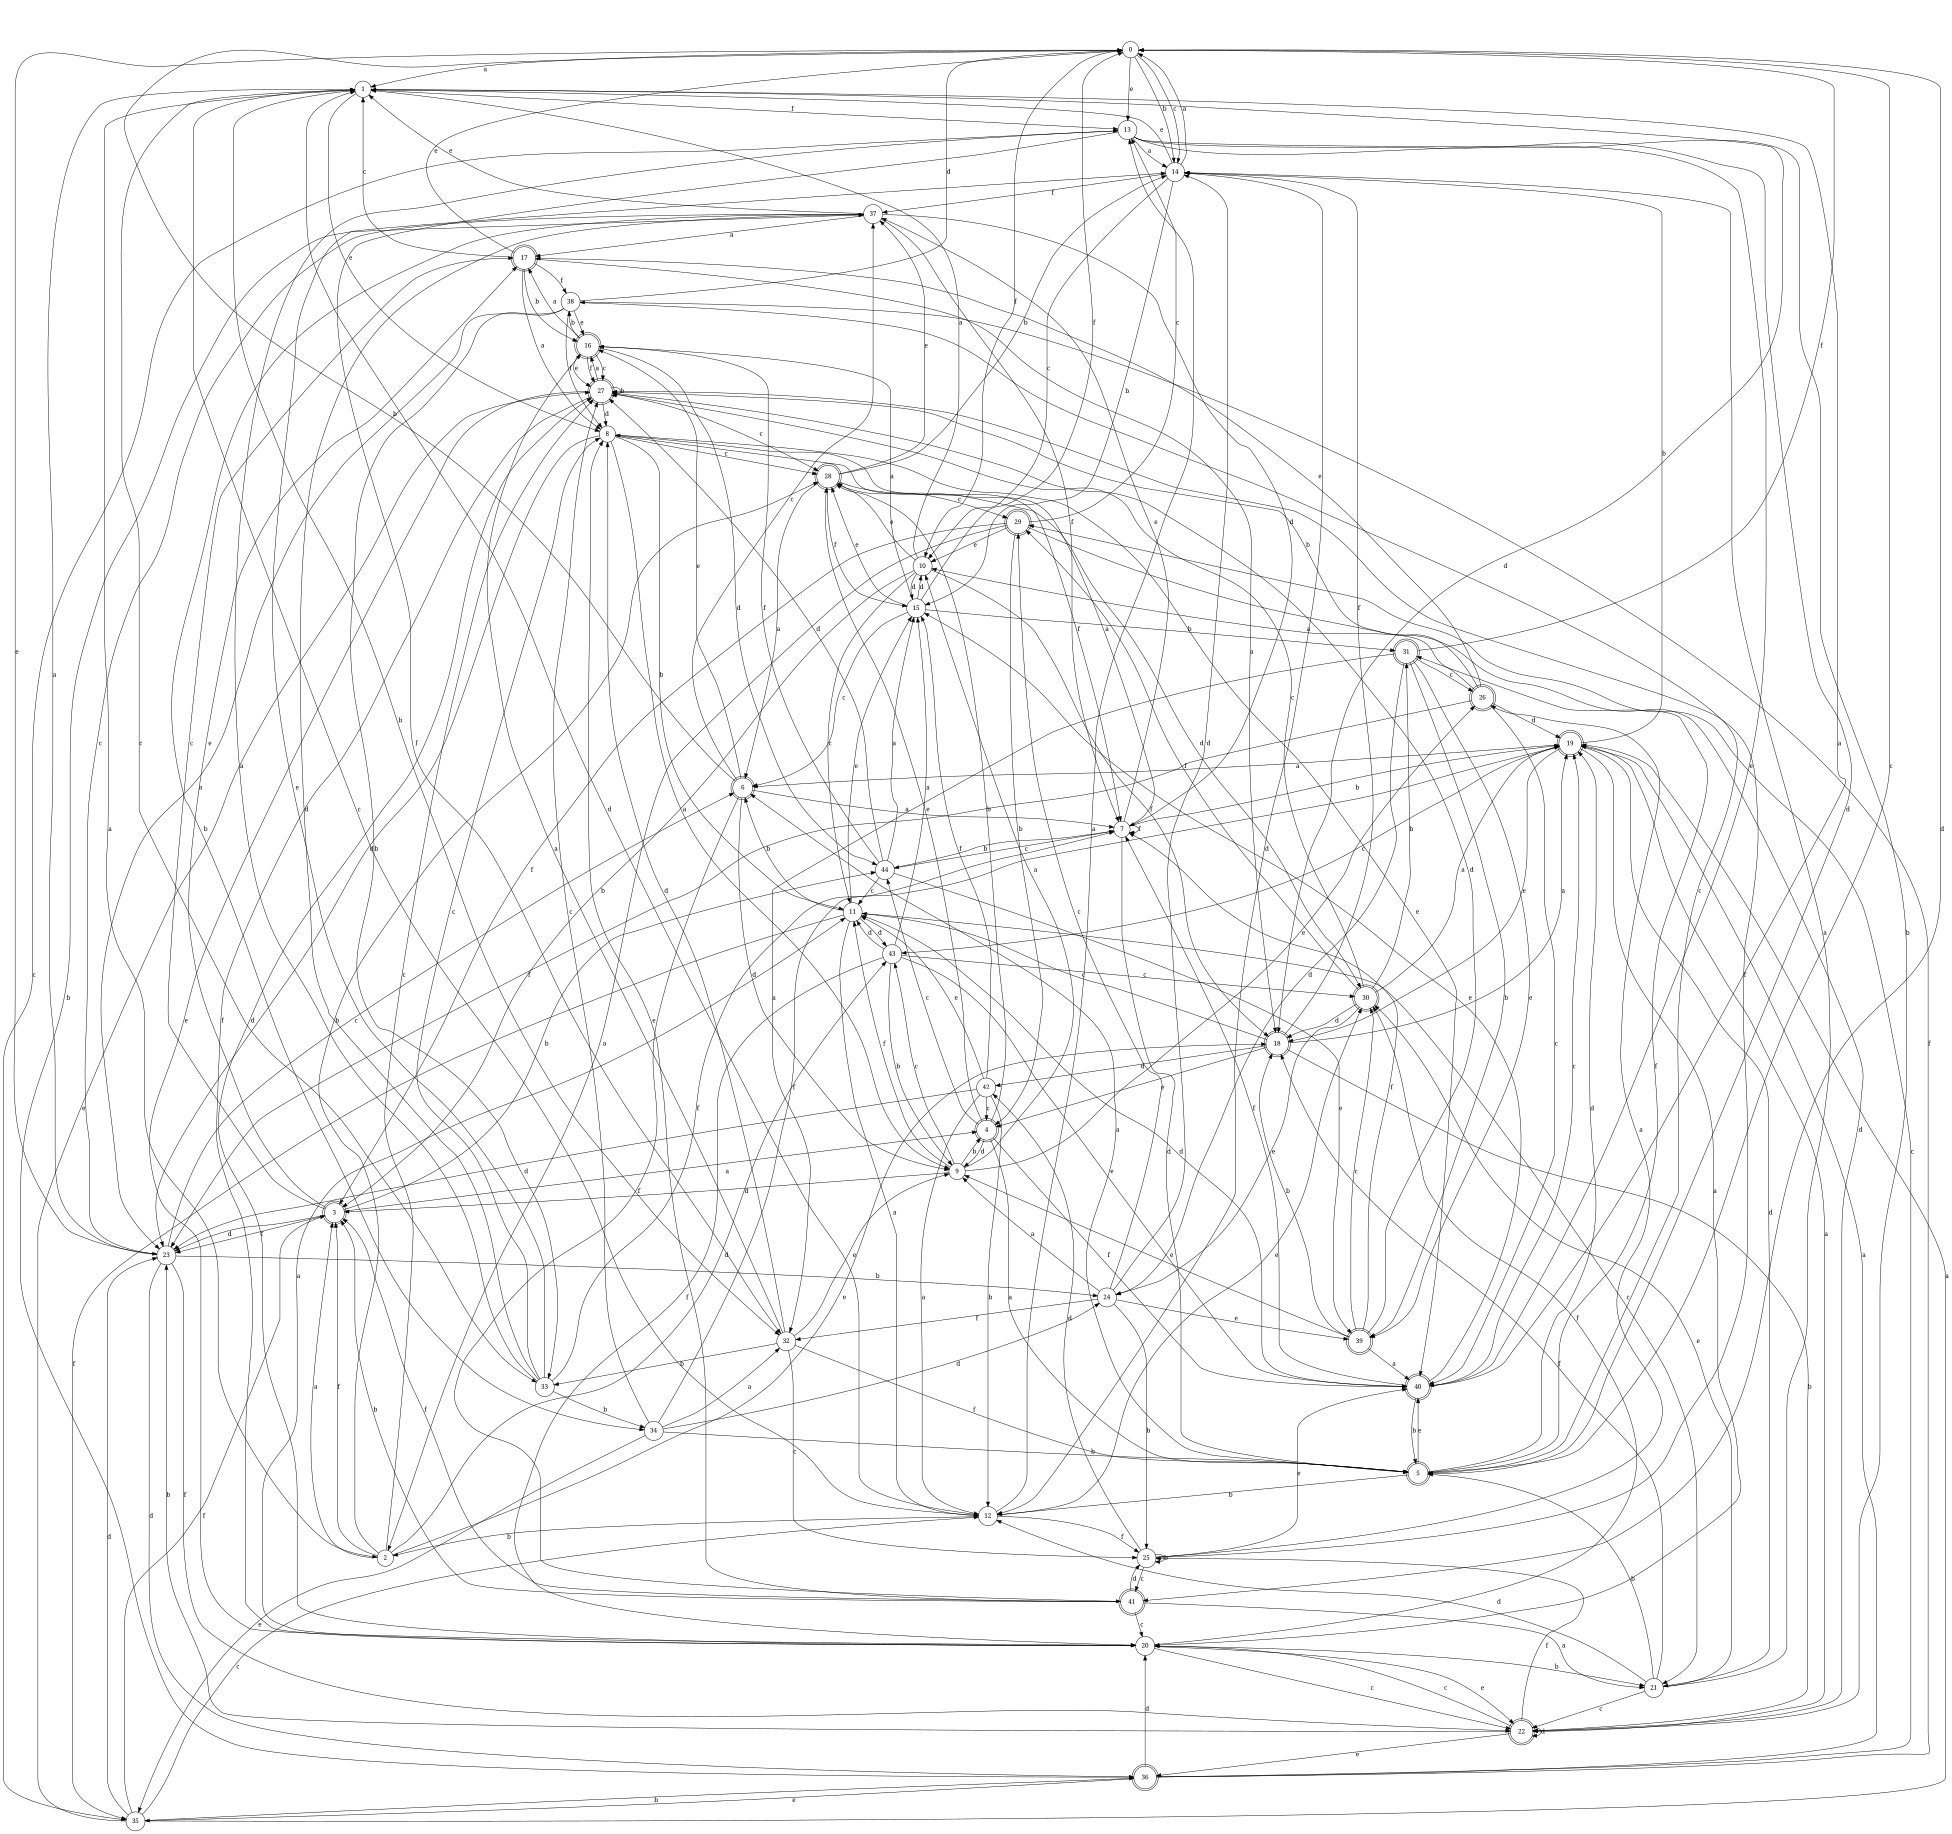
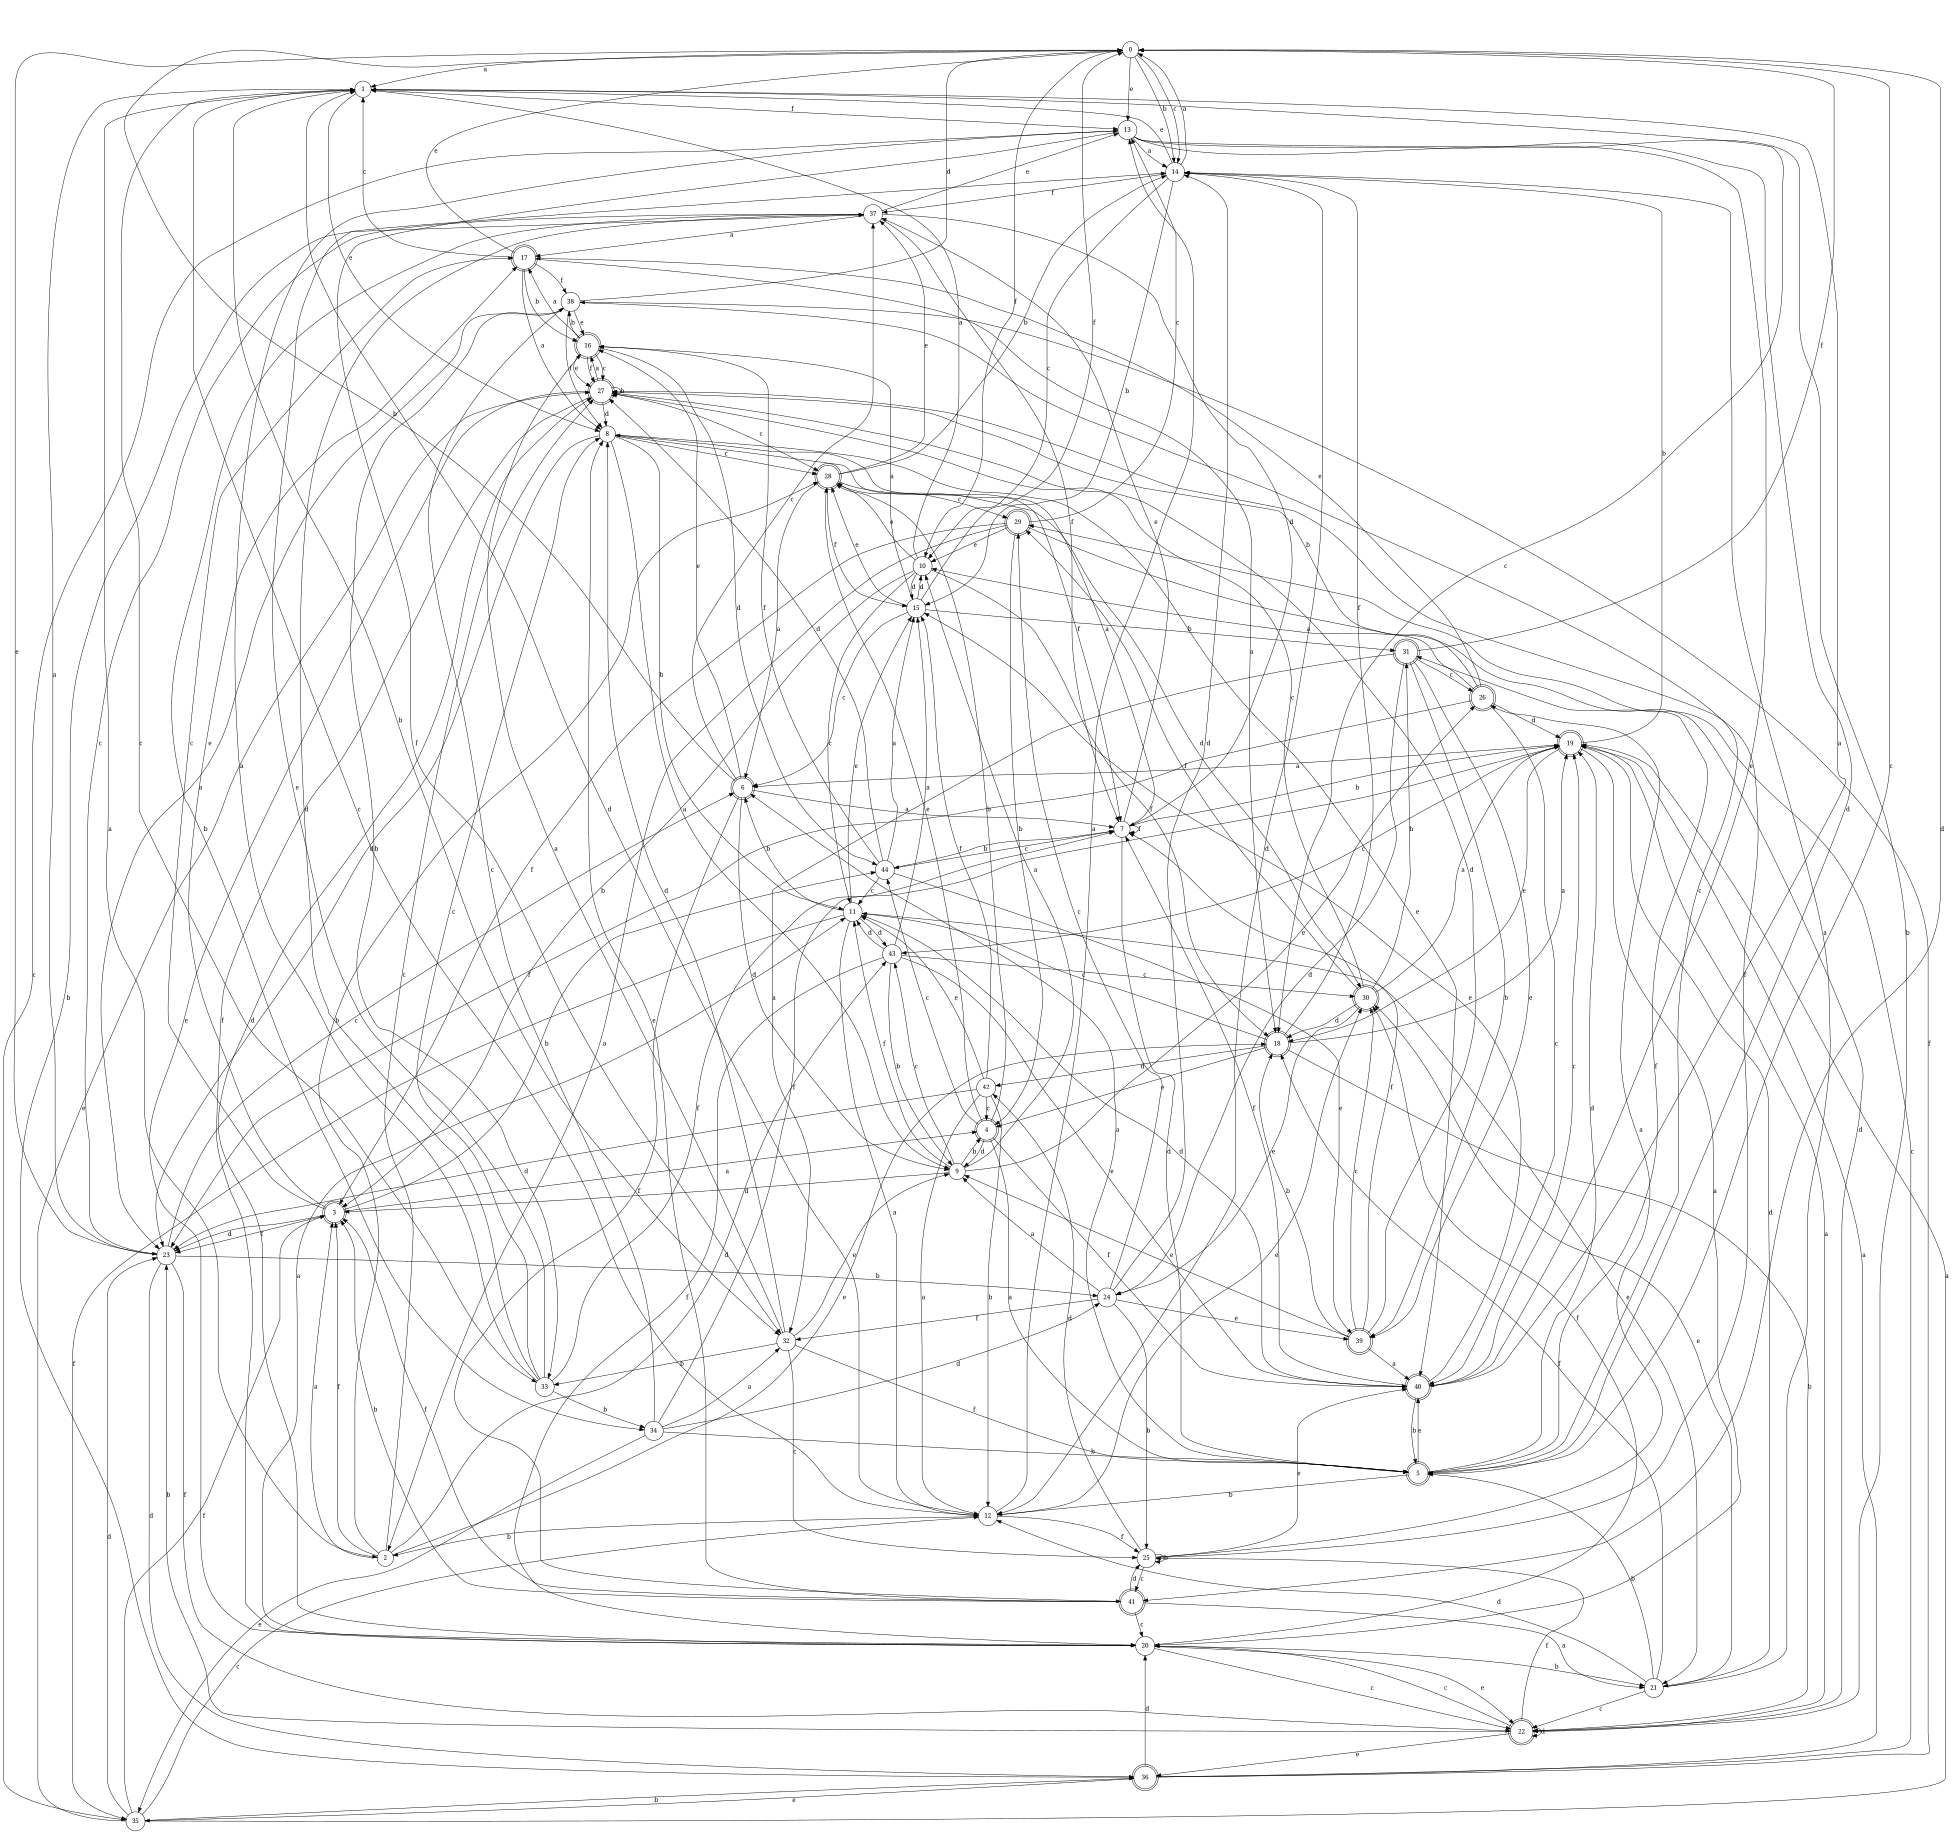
(592, 197) -> (998, 173)
(1506, 566) -> (1506, 566)
(569, 918) -> (486, 856)
(1628, 1297) -> (1628, 1297)
